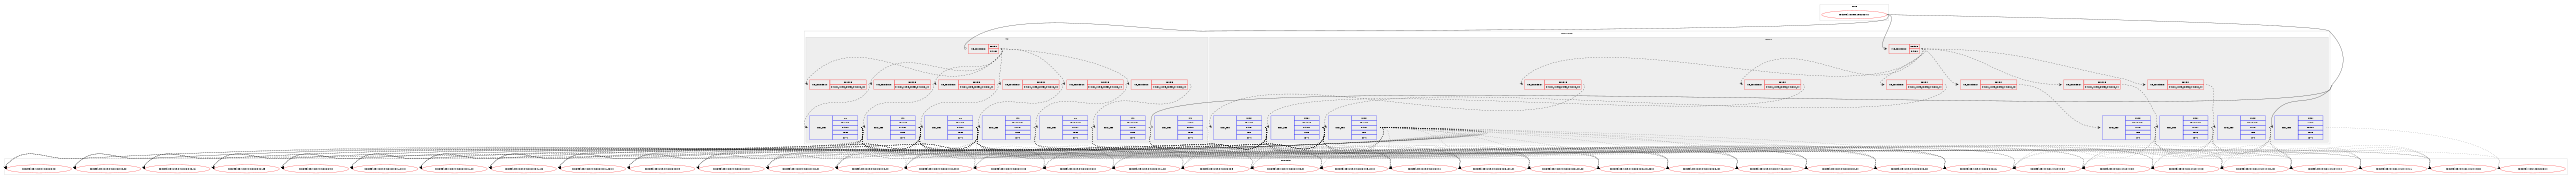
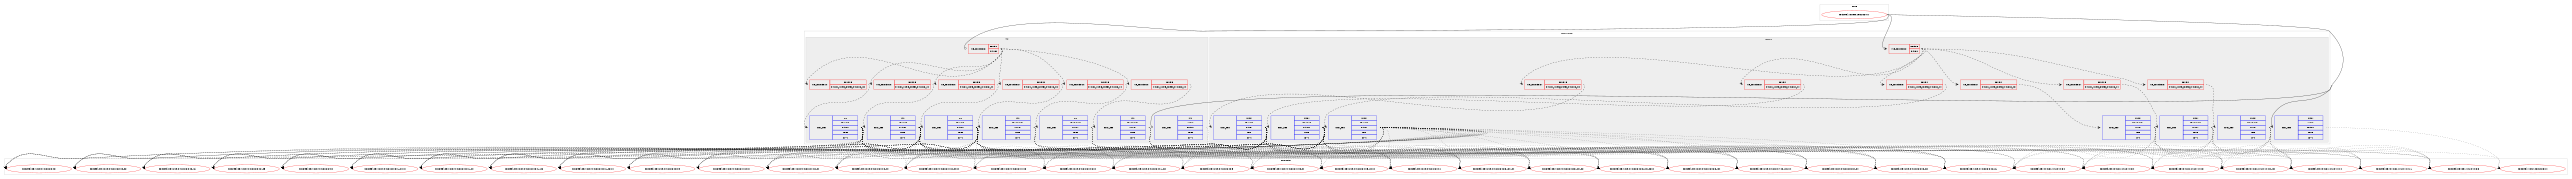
(2464, 169) -> (2464, 169)
